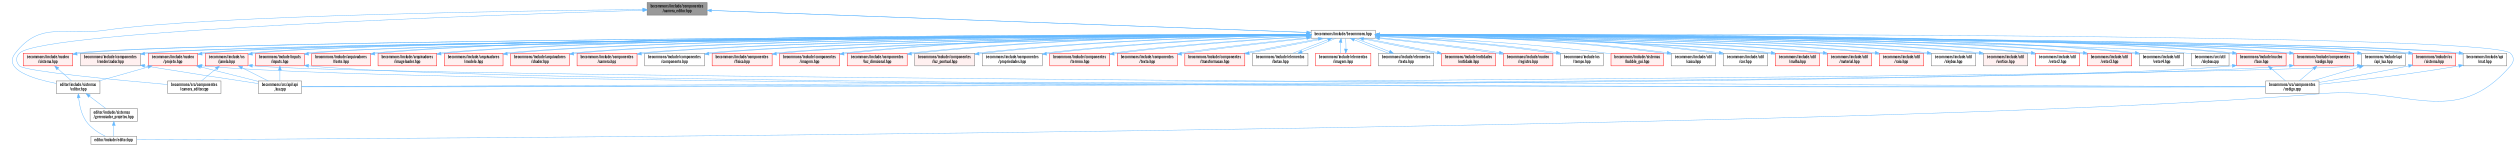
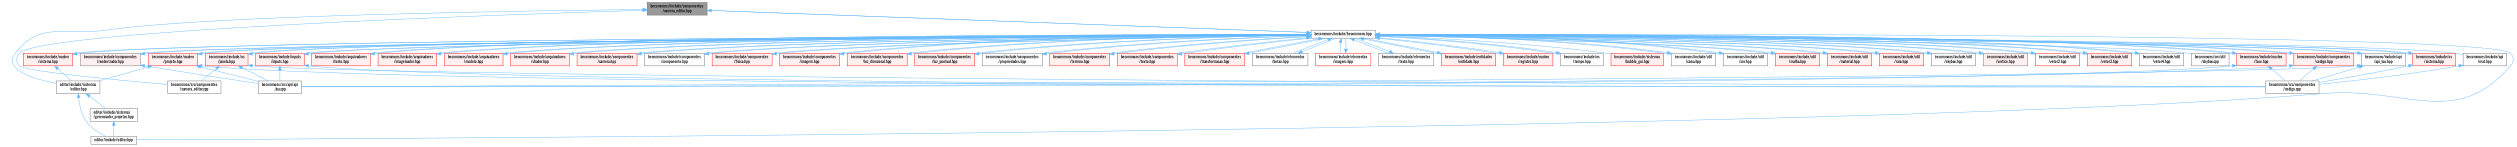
(1917, 39) -> none
(945, 60) -> (945, 60)
